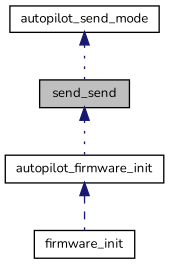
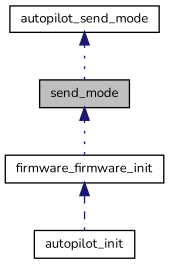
(85, 94) -> (85, 94)
(85, 169) -> (85, 169)
(85, 244) -> (85, 244)
